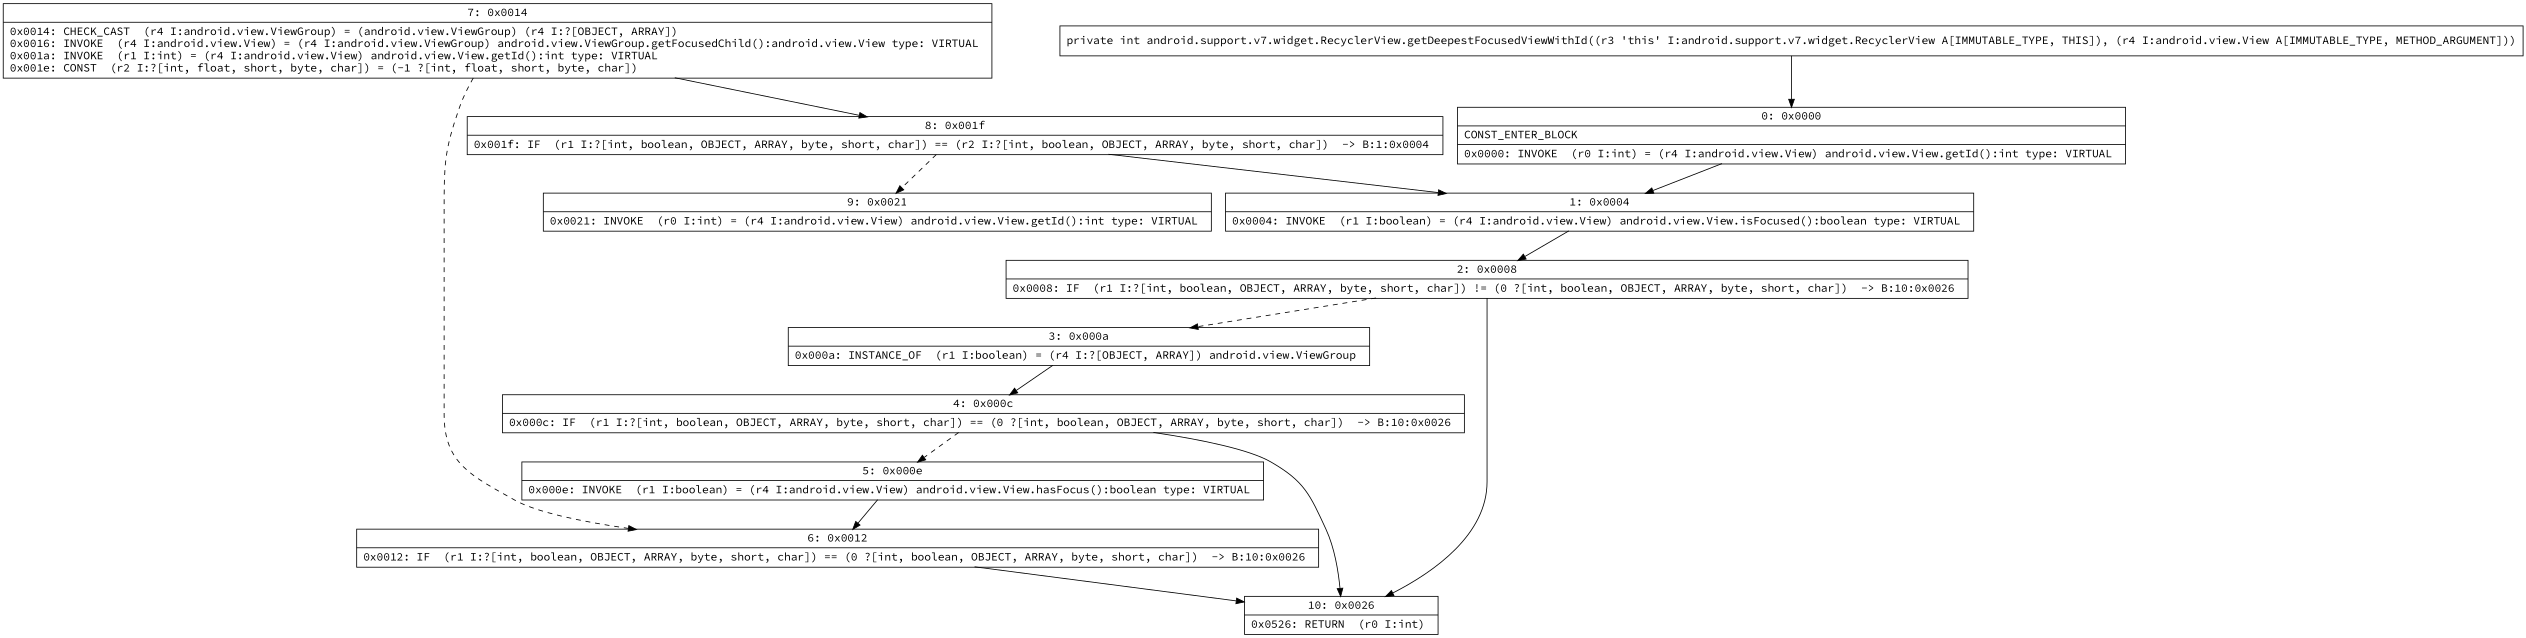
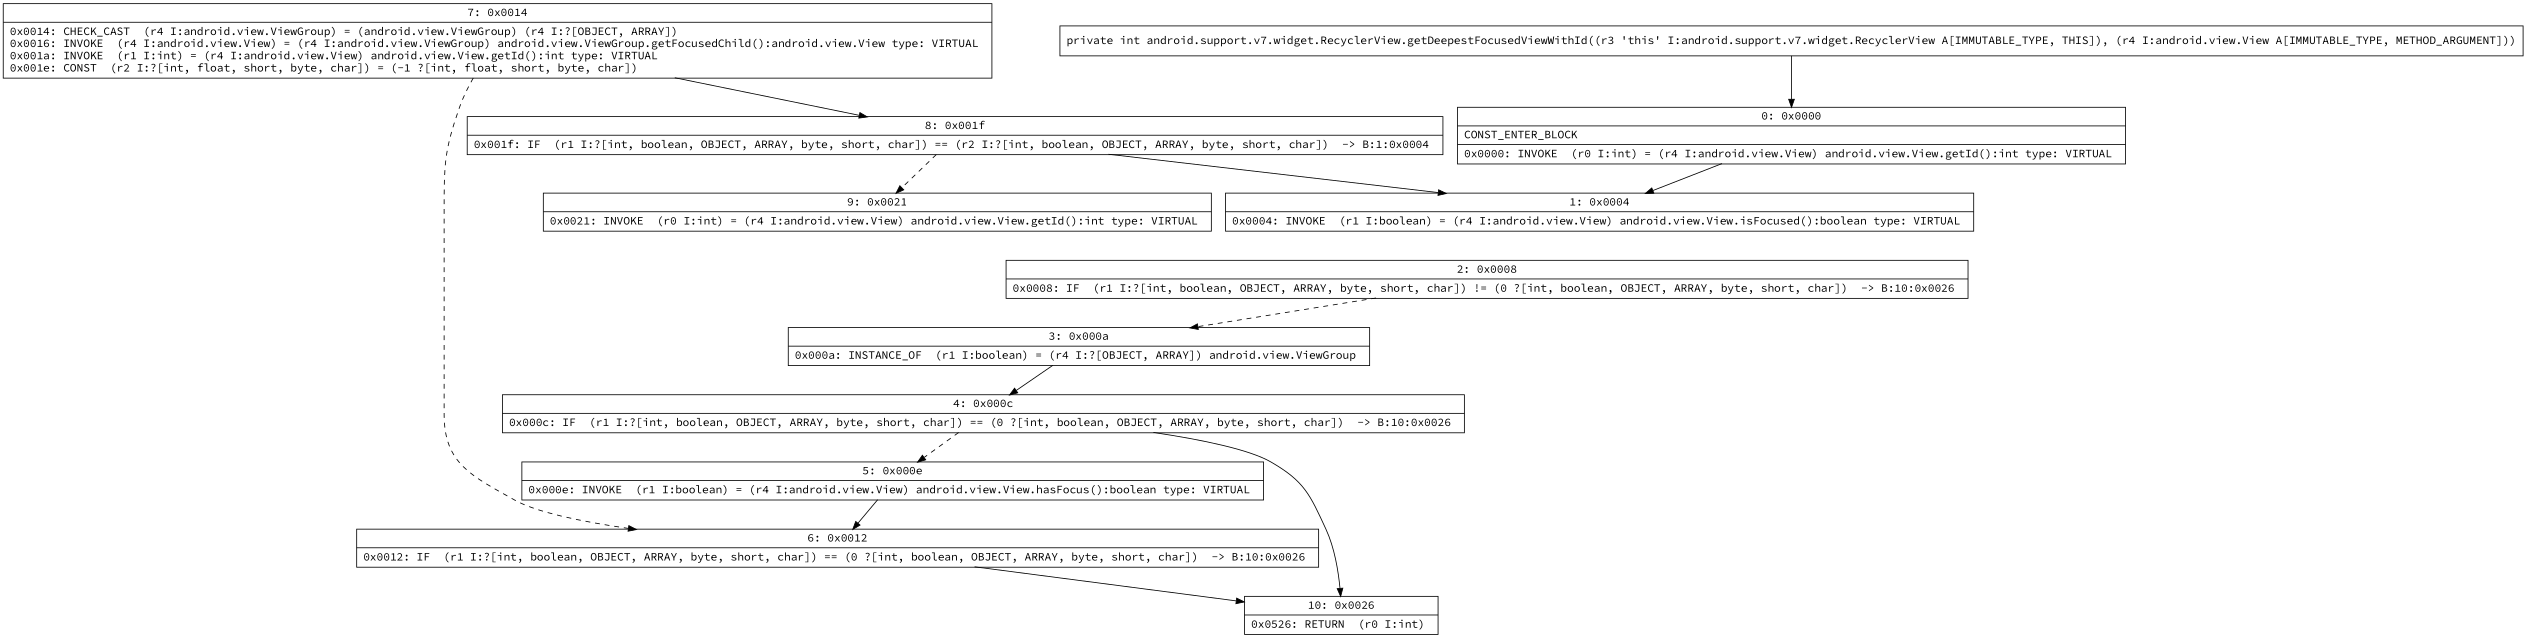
(1547, 244) -> none
(1487, 466) -> none
